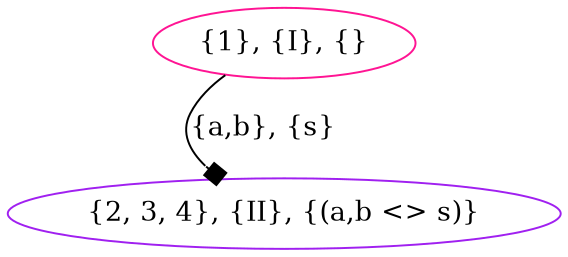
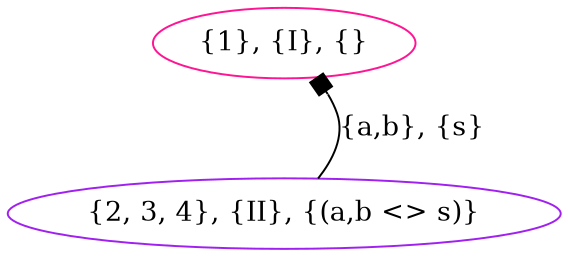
(189, 116) -> (339, 138)
